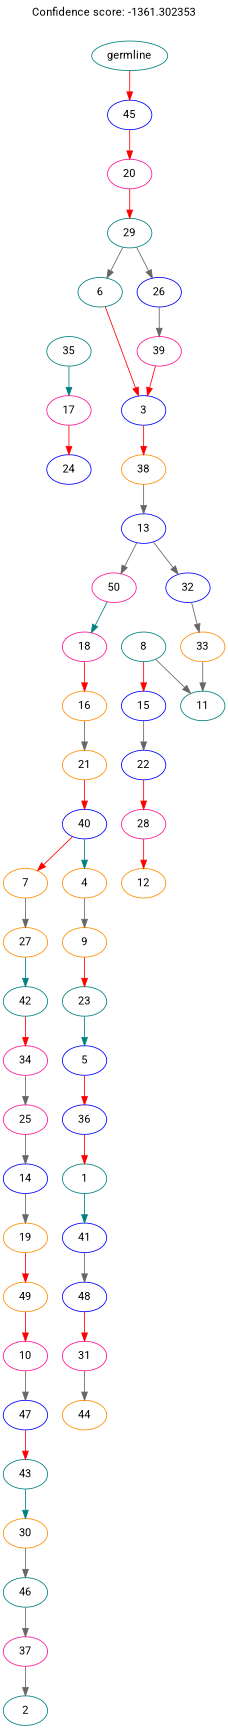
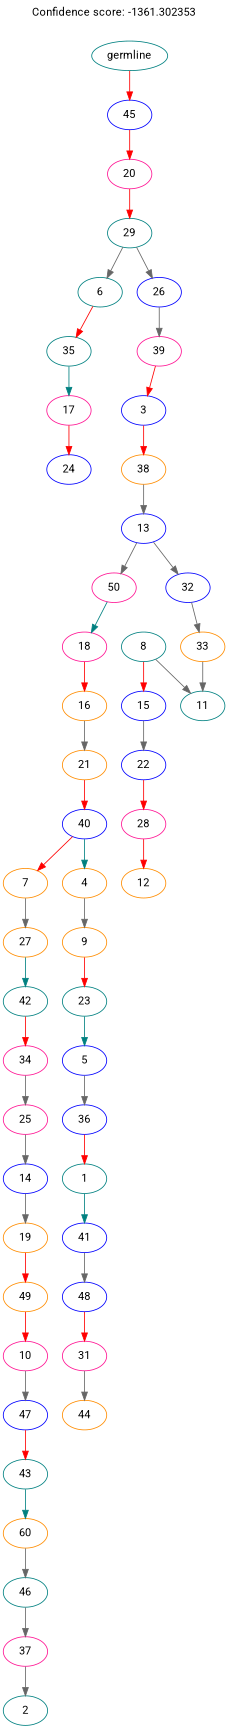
(120, 347) -> (87, 318)
(85, 1086) -> (85, 1086)
(25, 1533) -> (25, 1533)
